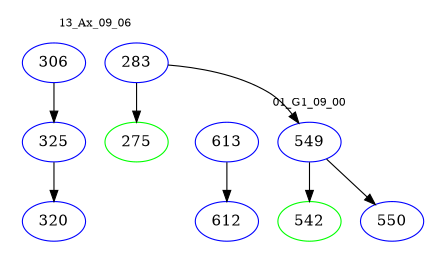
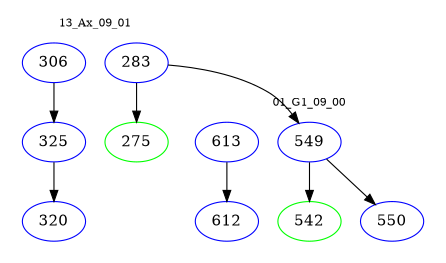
(95, 24) -> (95, 24)
